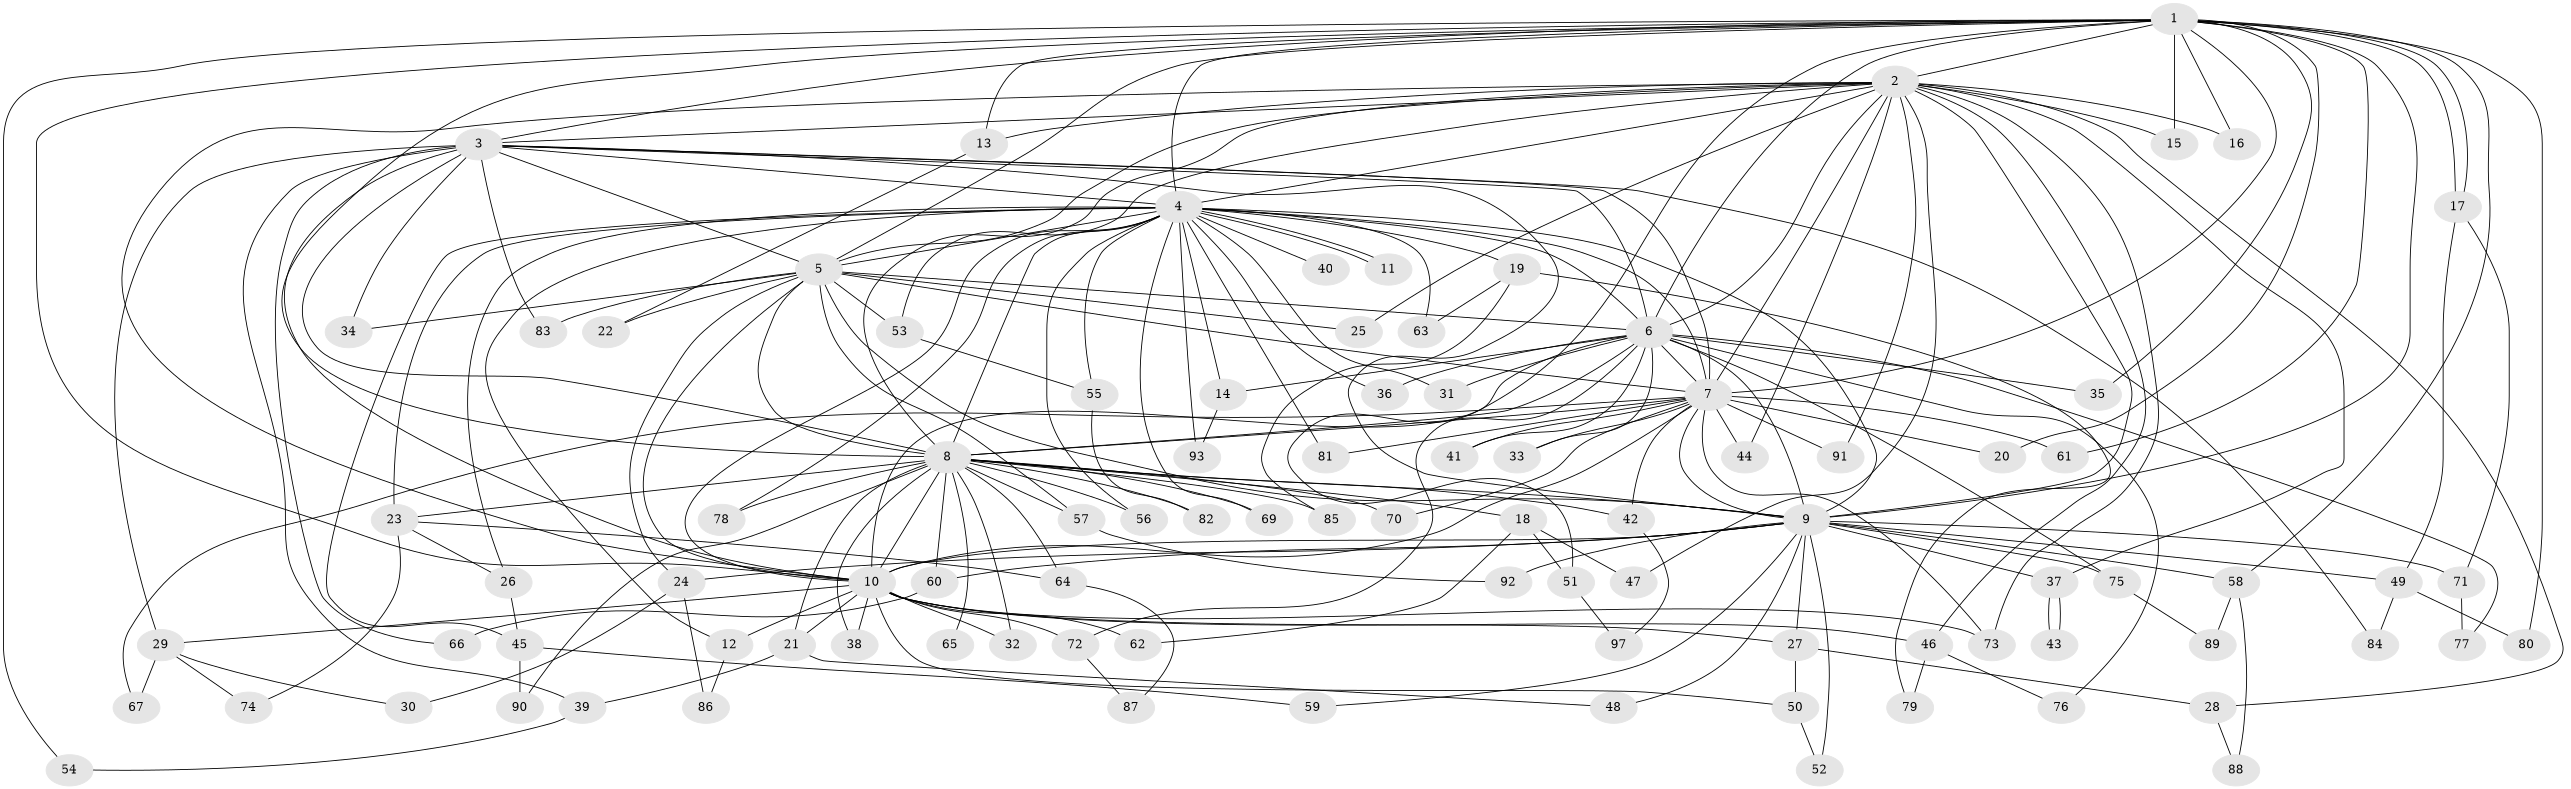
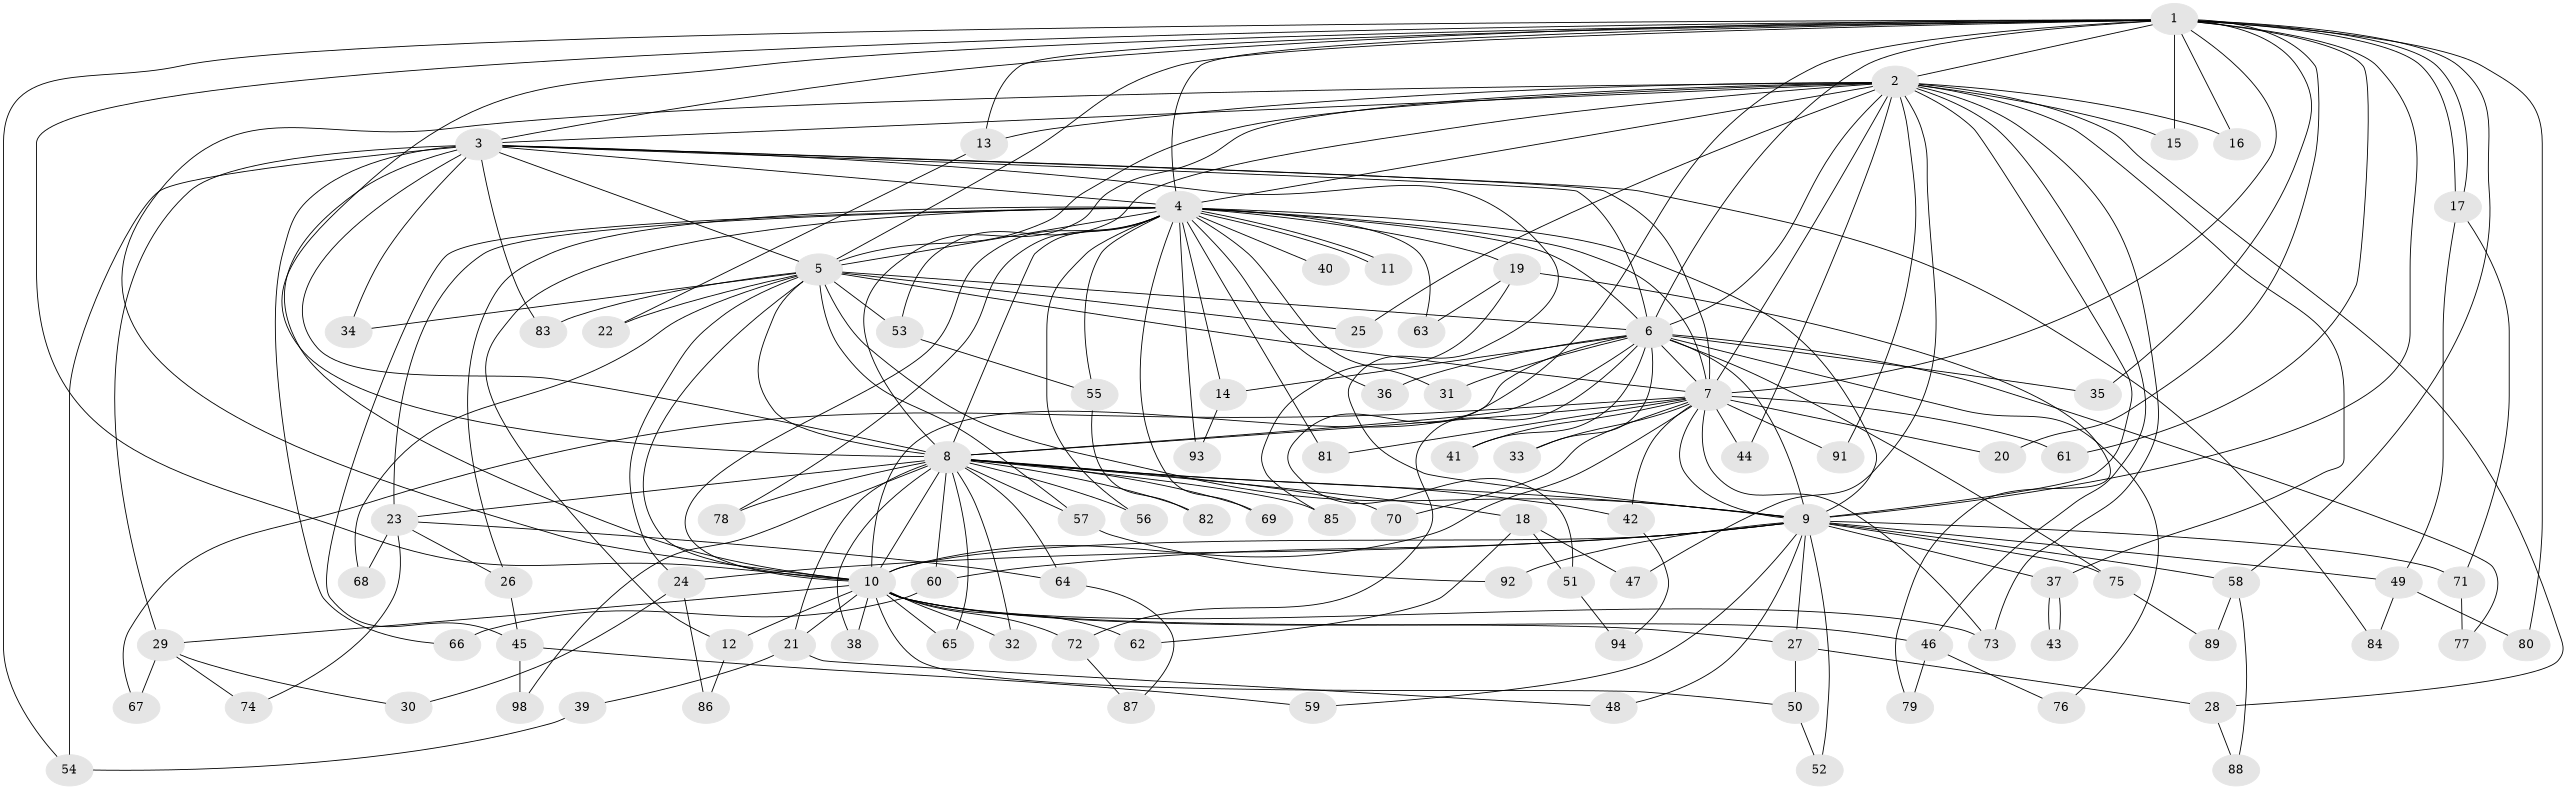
(277, 443) -> (90, 314)
none -> (362, 583)
none -> (911, 614)
(1619, 645) -> (1619, 645)
(520, 708) -> (520, 708)
